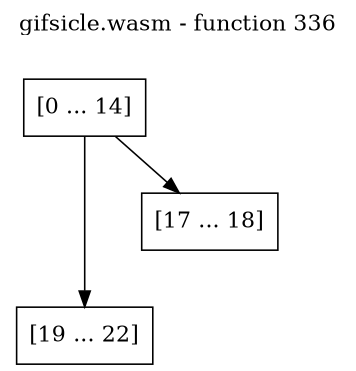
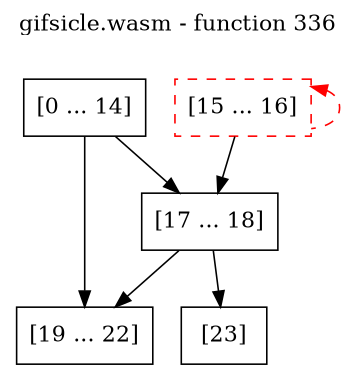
none -> (243, 108)
none -> (153, 274)
none -> (224, 336)
